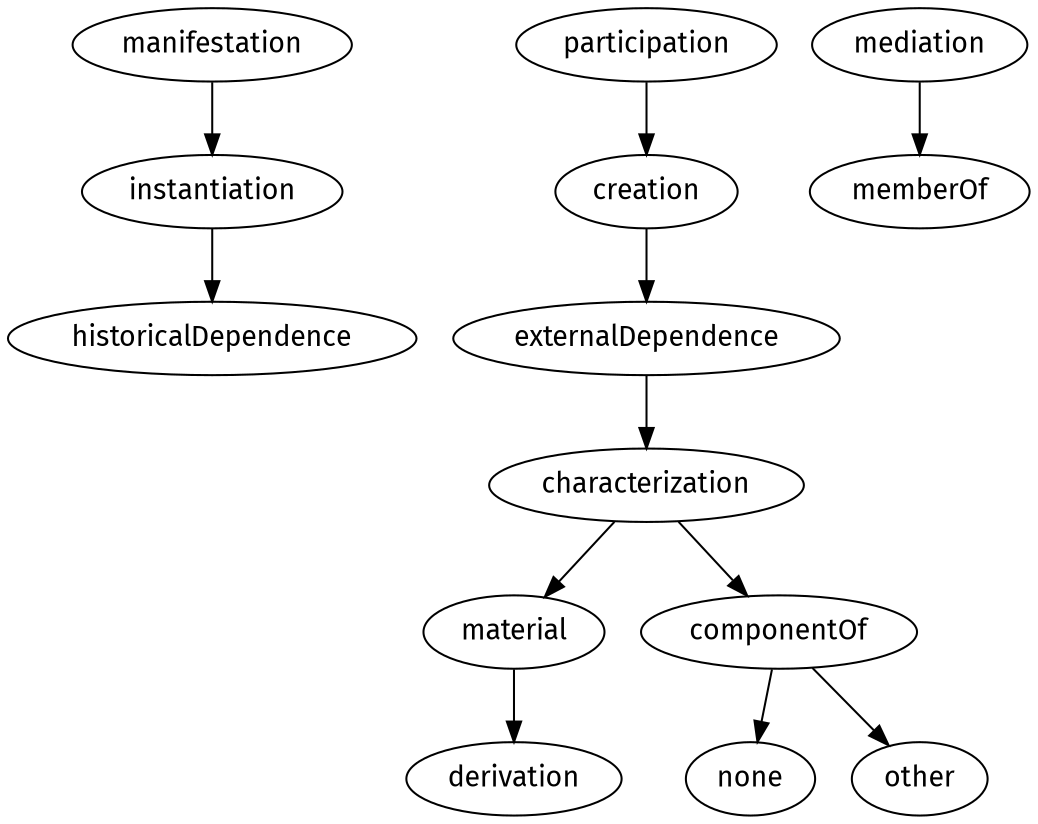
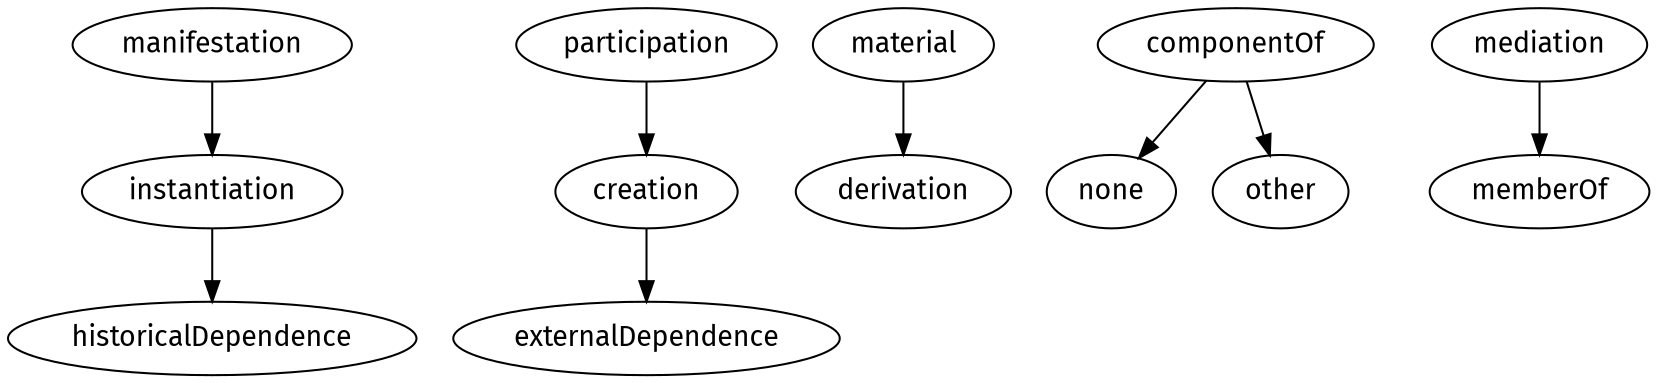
(647, 485) -> none
